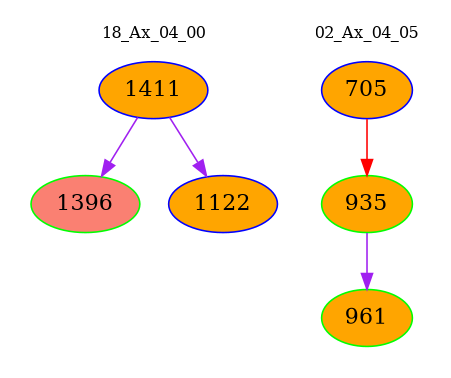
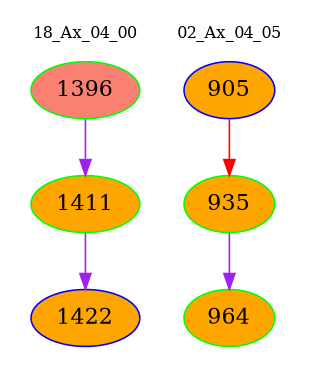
(153, 90) -> (85, 204)
(367, 90) -> (229, 90)
(124, 140) -> (85, 139)
(223, 204) -> (85, 318)
(367, 318) -> (229, 318)
